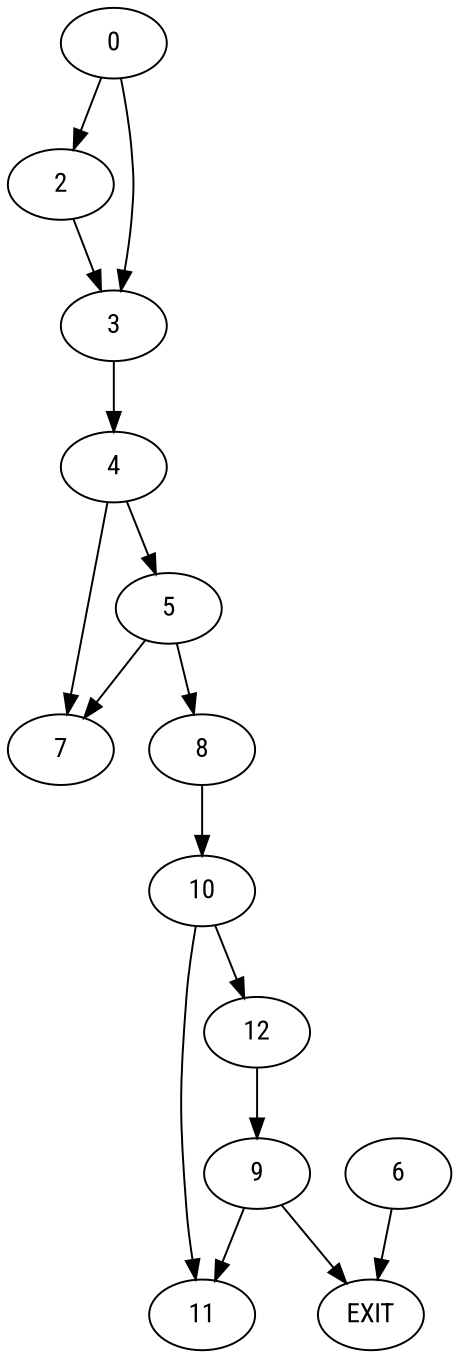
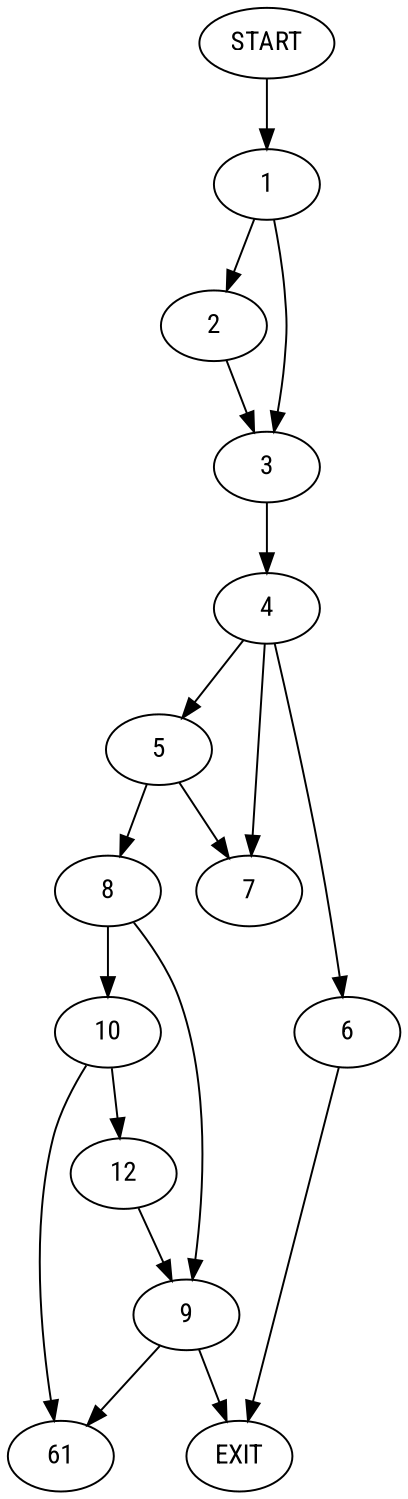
(114, 43) -> (267, 184)
none -> (267, 43)
none -> (311, 809)
none -> (198, 1084)
(202, 1315) -> (61, 1456)
